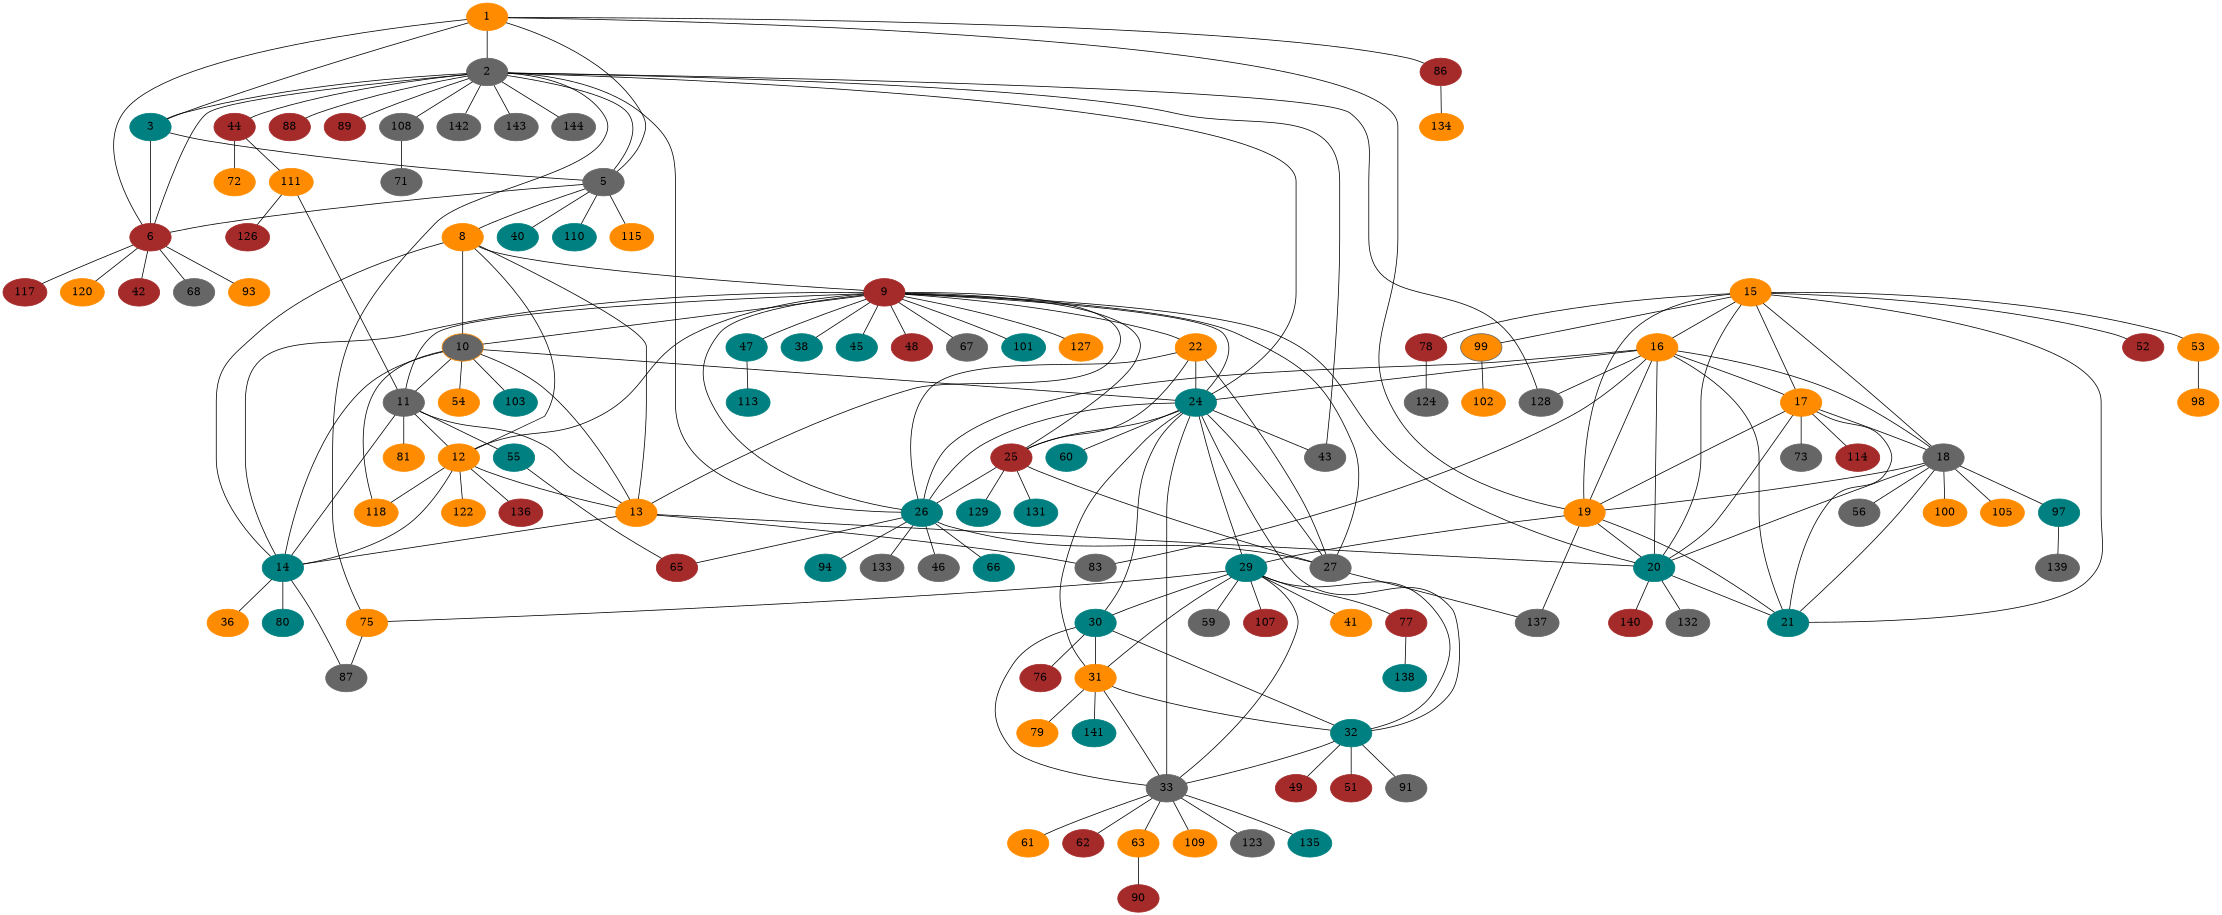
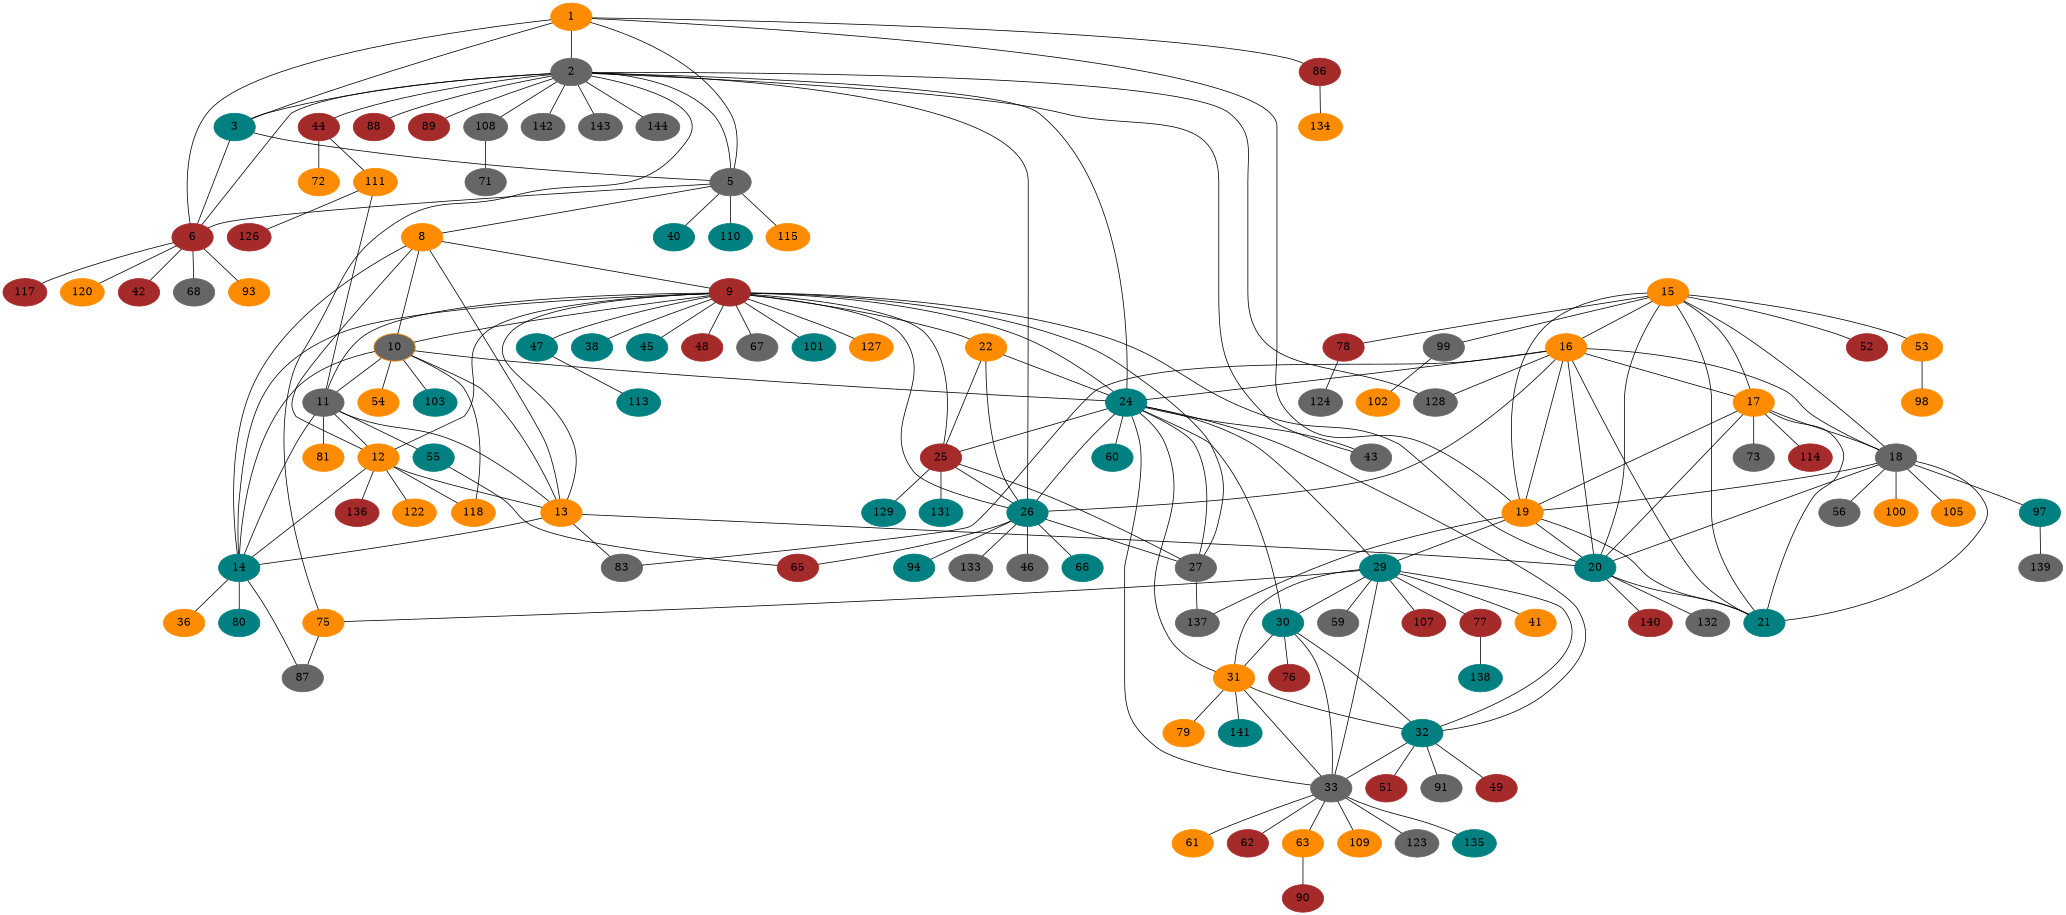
(1481, 347) -> (1444, 347)
(1273, 453) -> none
